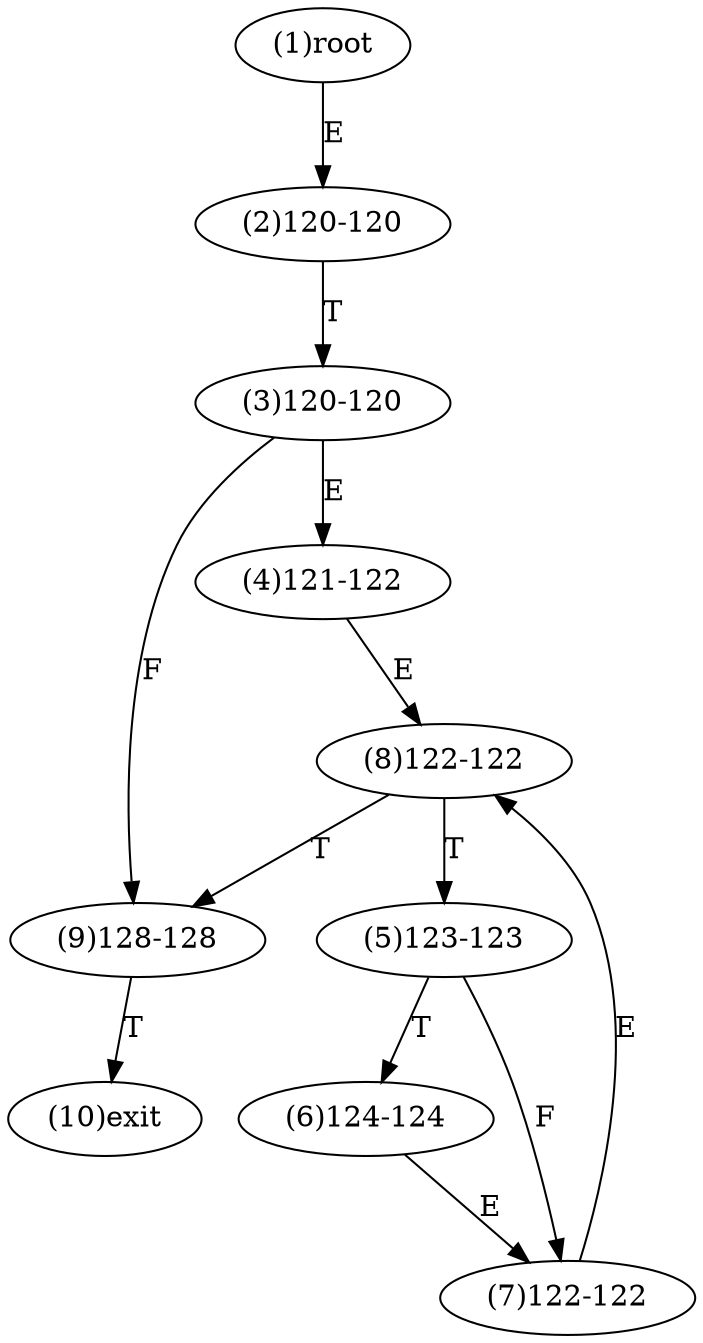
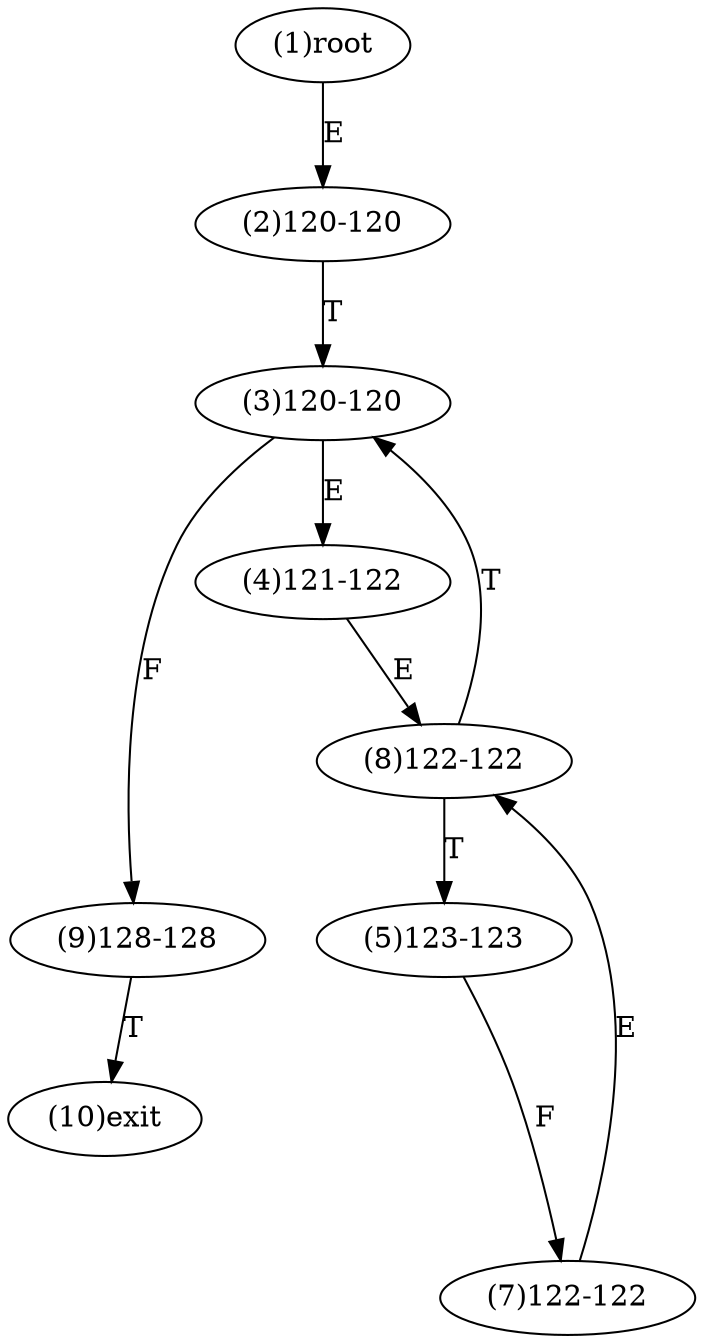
(300, 845) -> (477, 573)
(366, 1119) -> none
